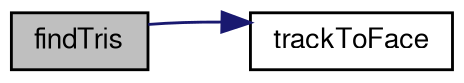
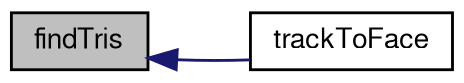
(185, 23) -> (214, 60)
